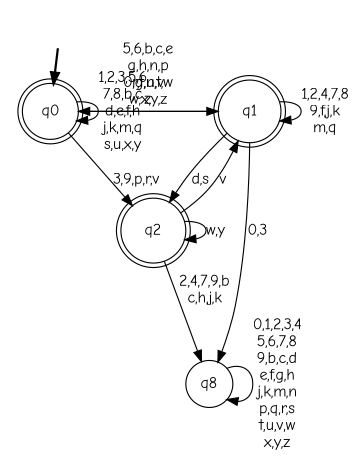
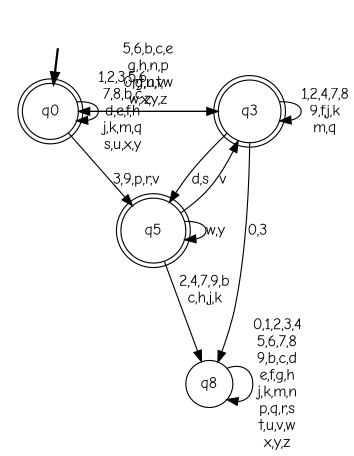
(250, 111) -> (250, 111)
(153, 231) -> (153, 231)
